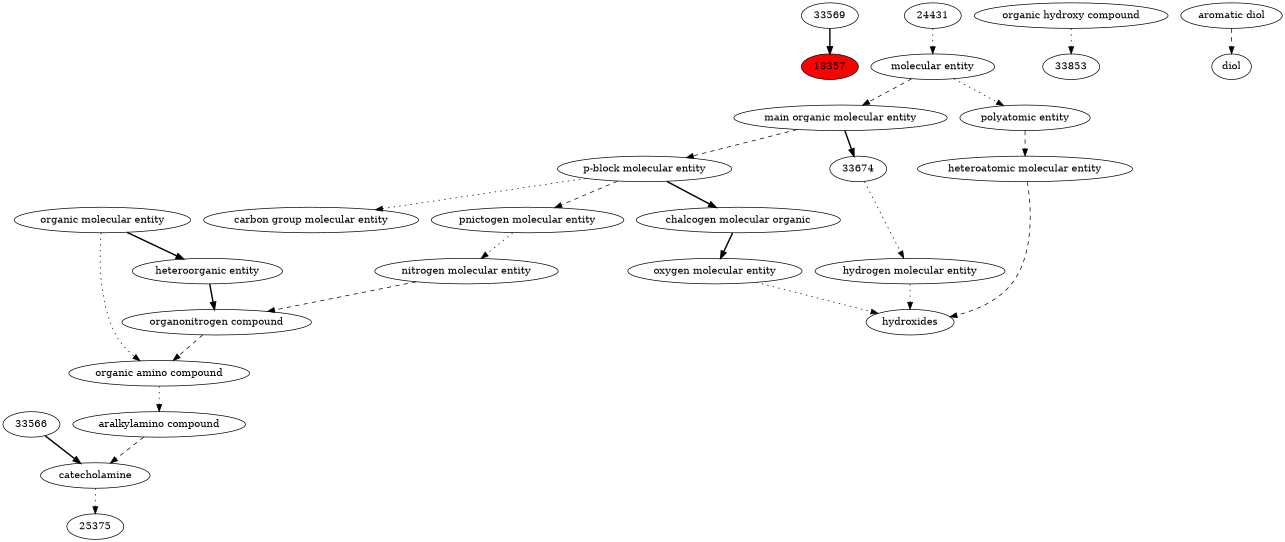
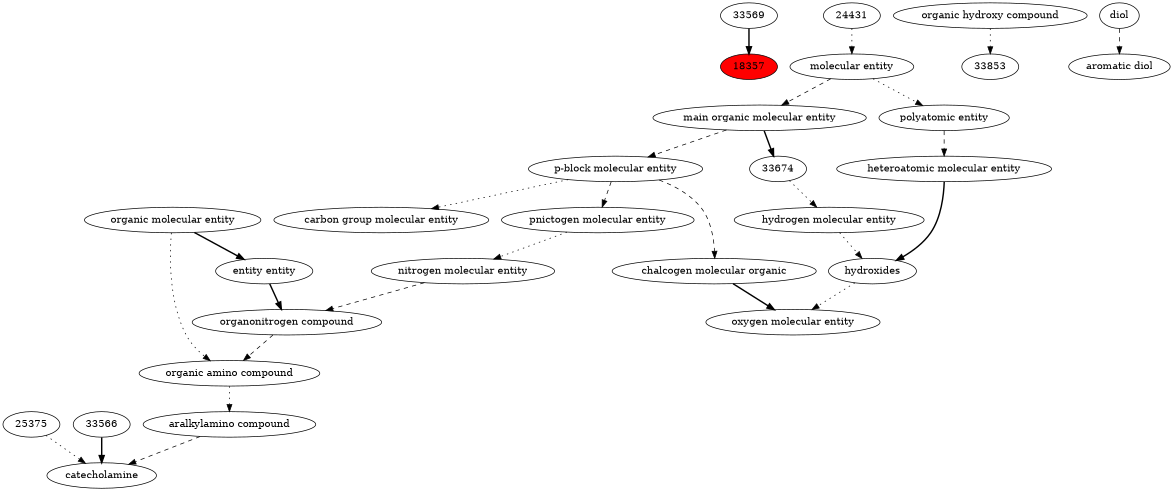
(1232, 38) -> (1119, 38)
(688, 193) -> (700, 206)
(1022, 266) -> (935, 226)
(207, 271) -> (264, 271)
(814, 297) -> (836, 294)
(95, 498) -> (63, 447)
